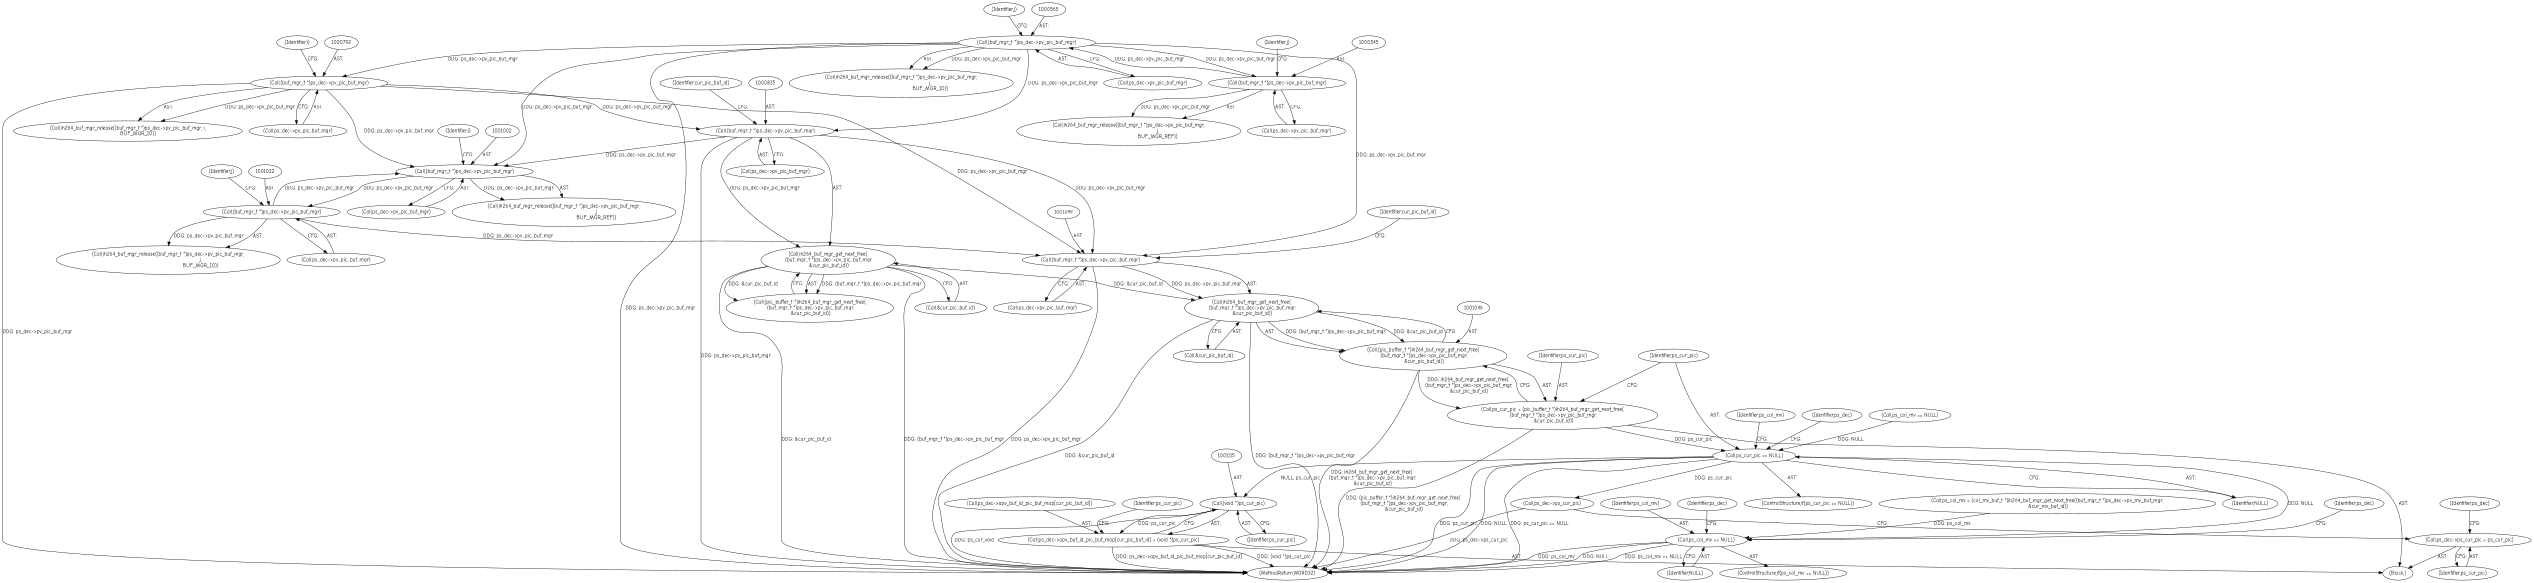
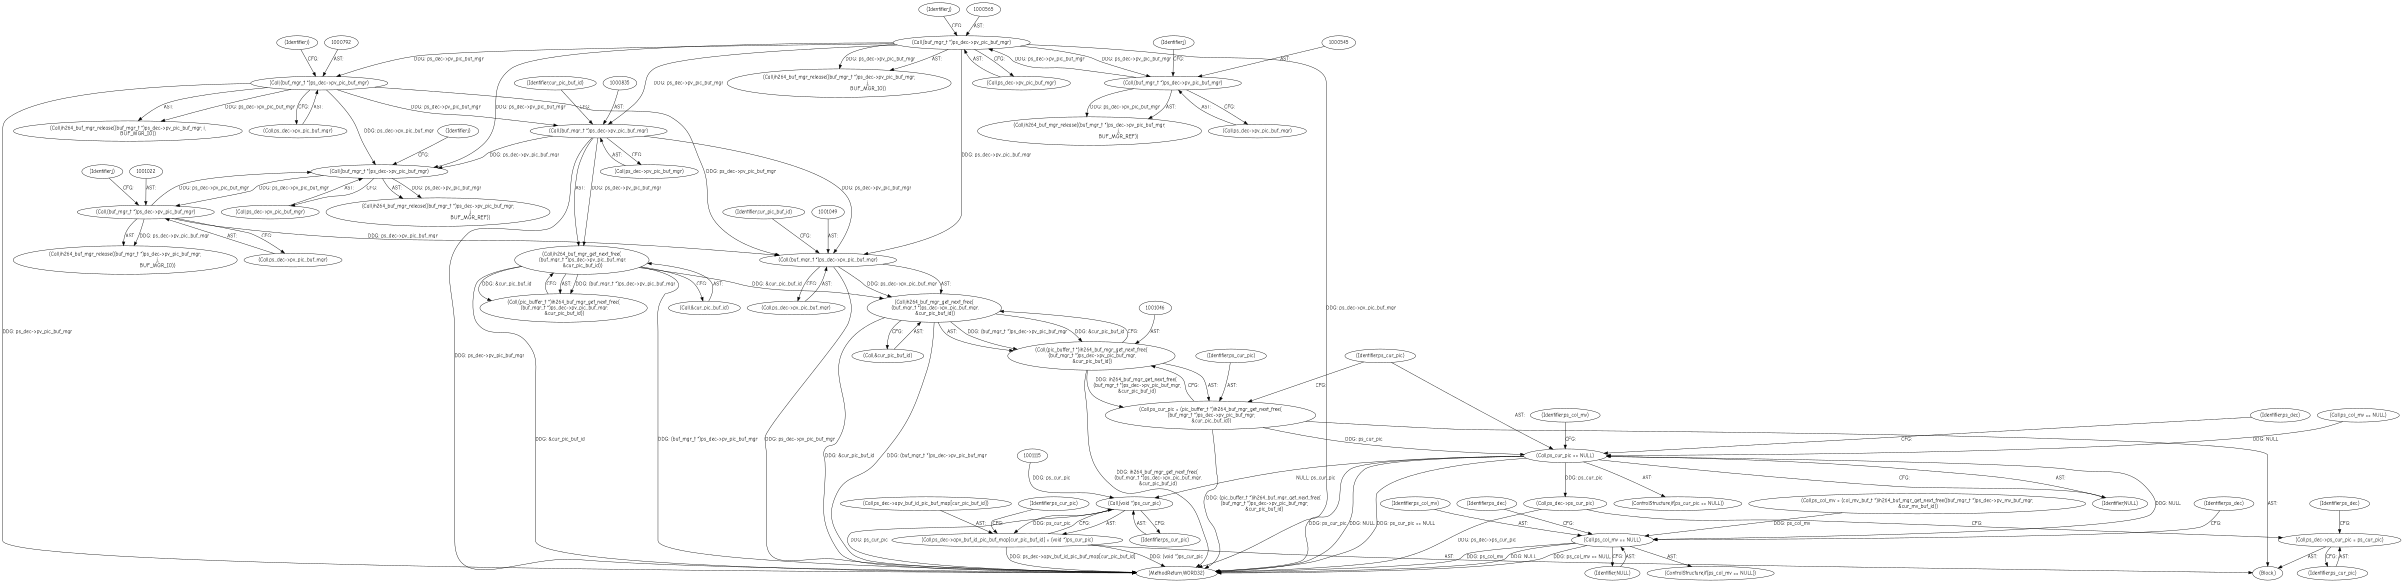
(502, 131) -> none
(1239, 478) -> (1052, 478)
(974, 540) -> (869, 540)
